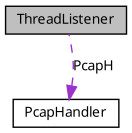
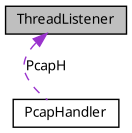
(73, 60) -> (26, 74)
